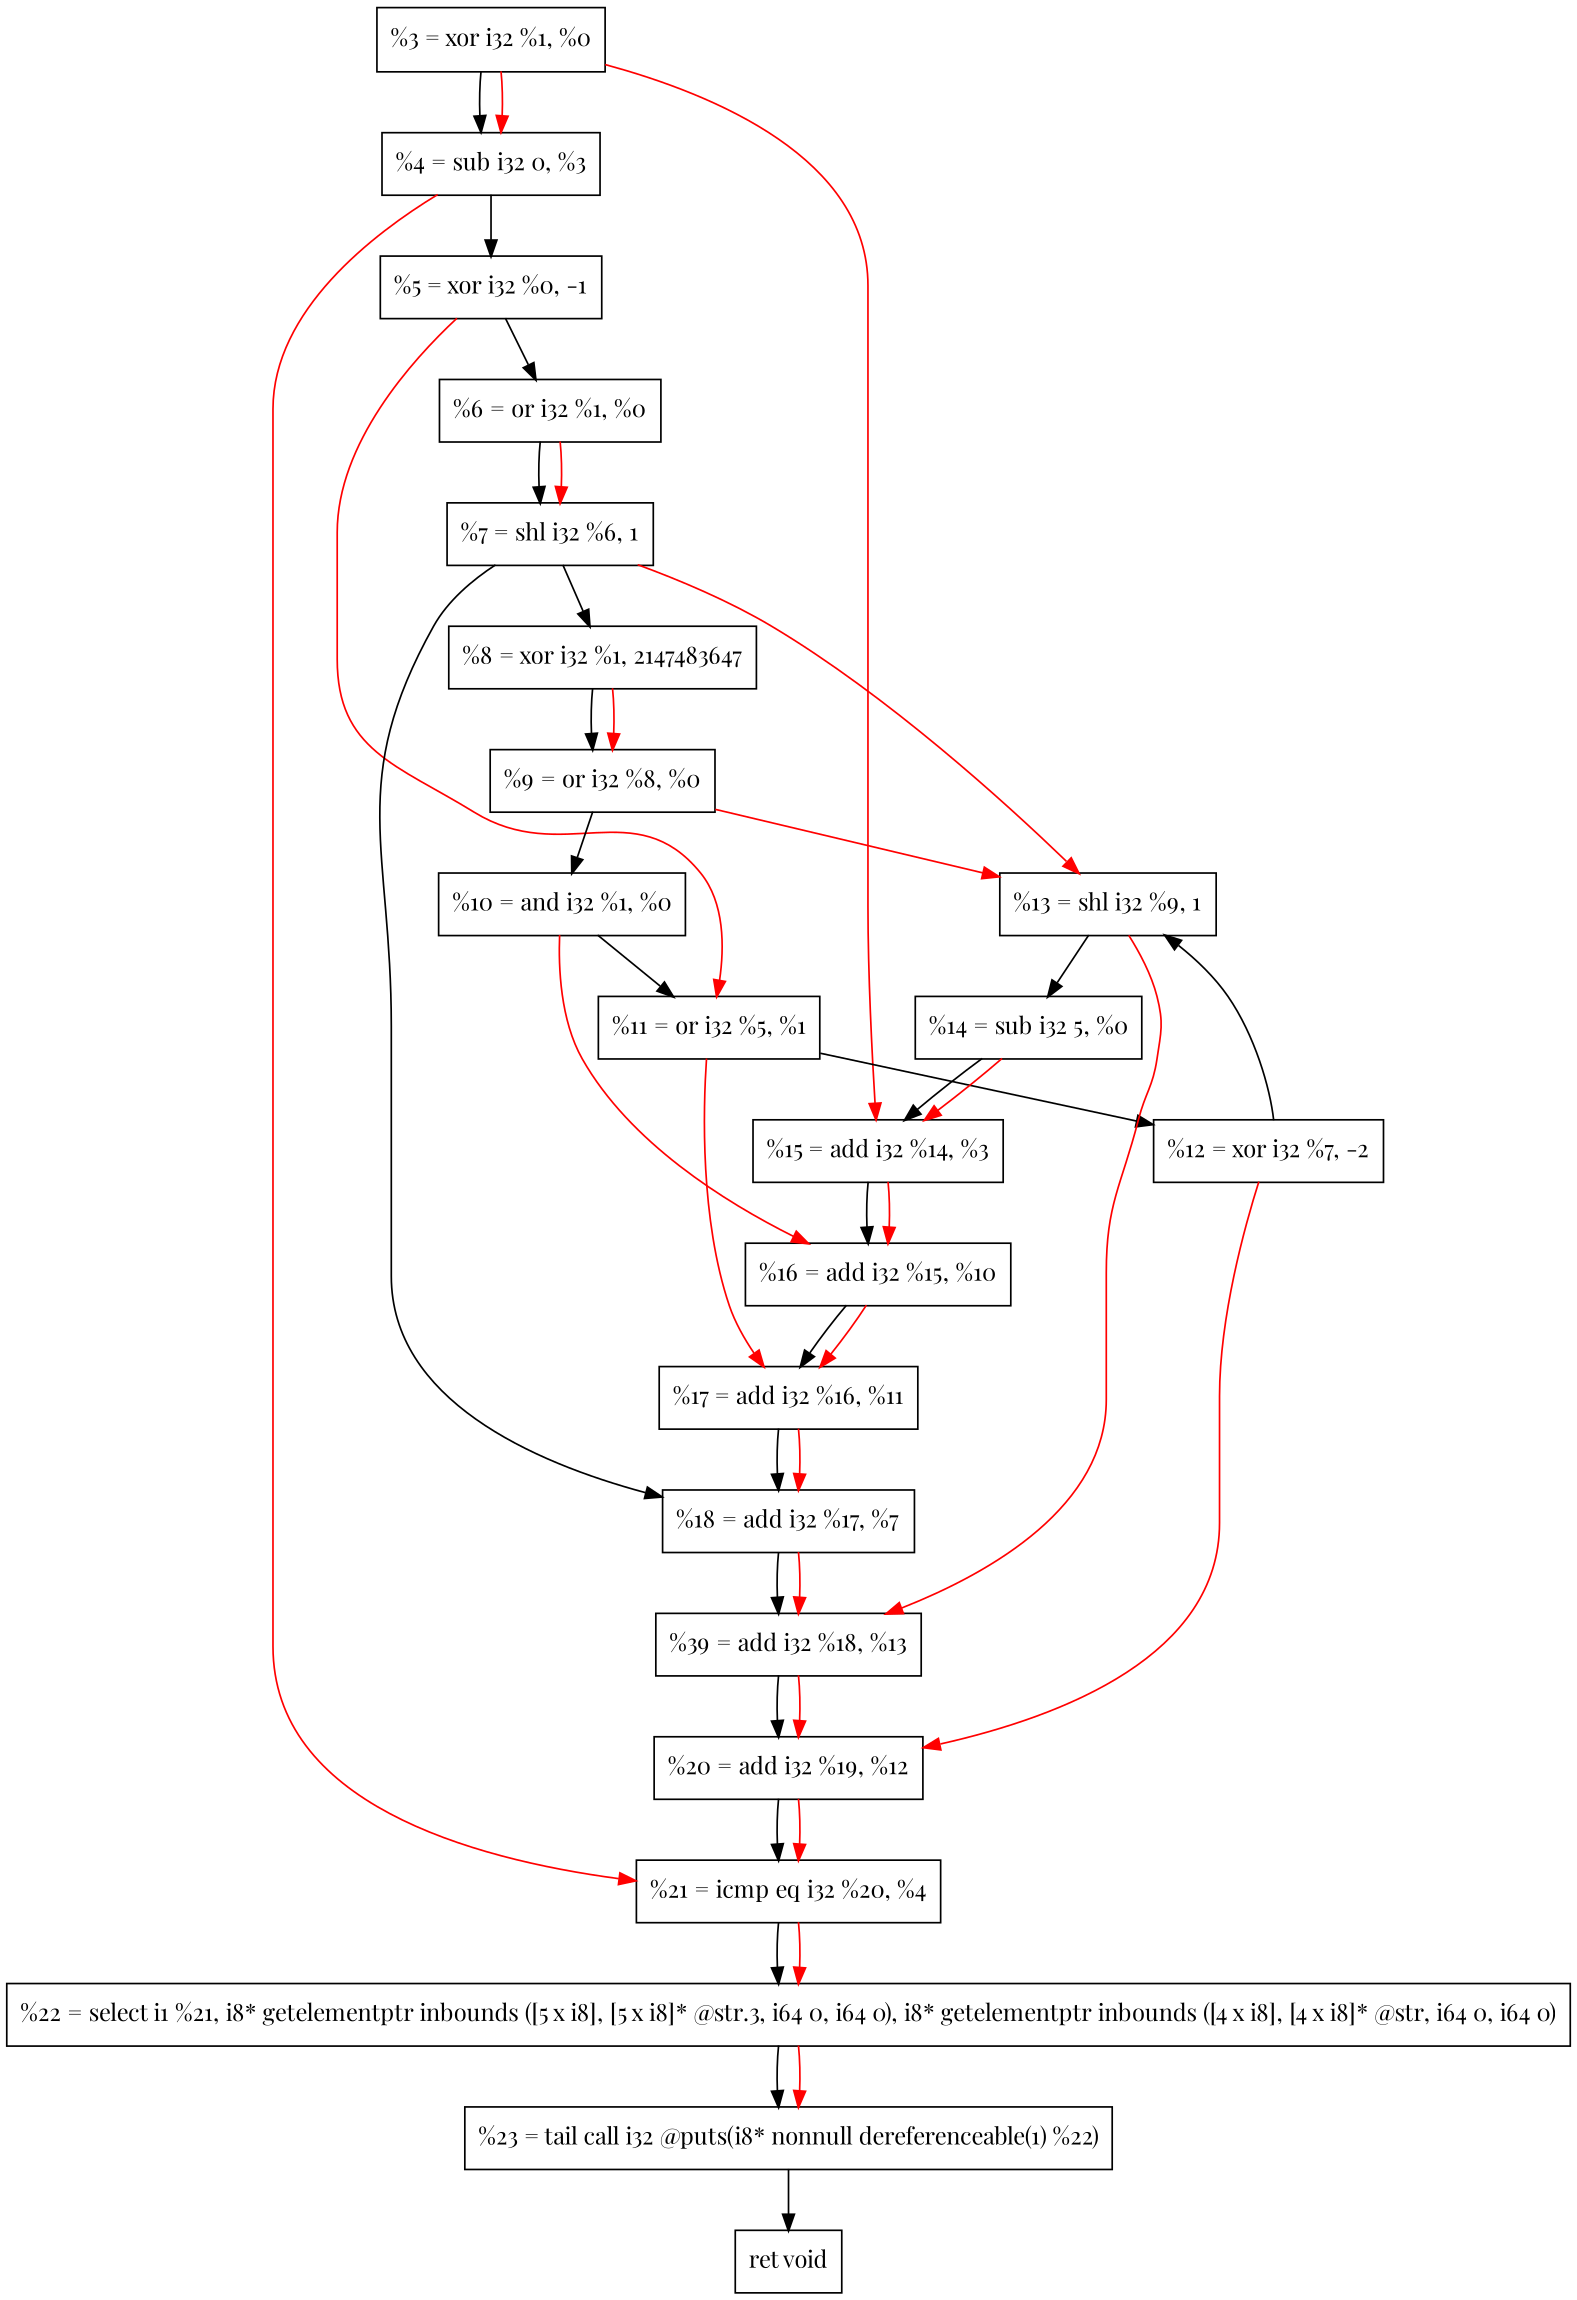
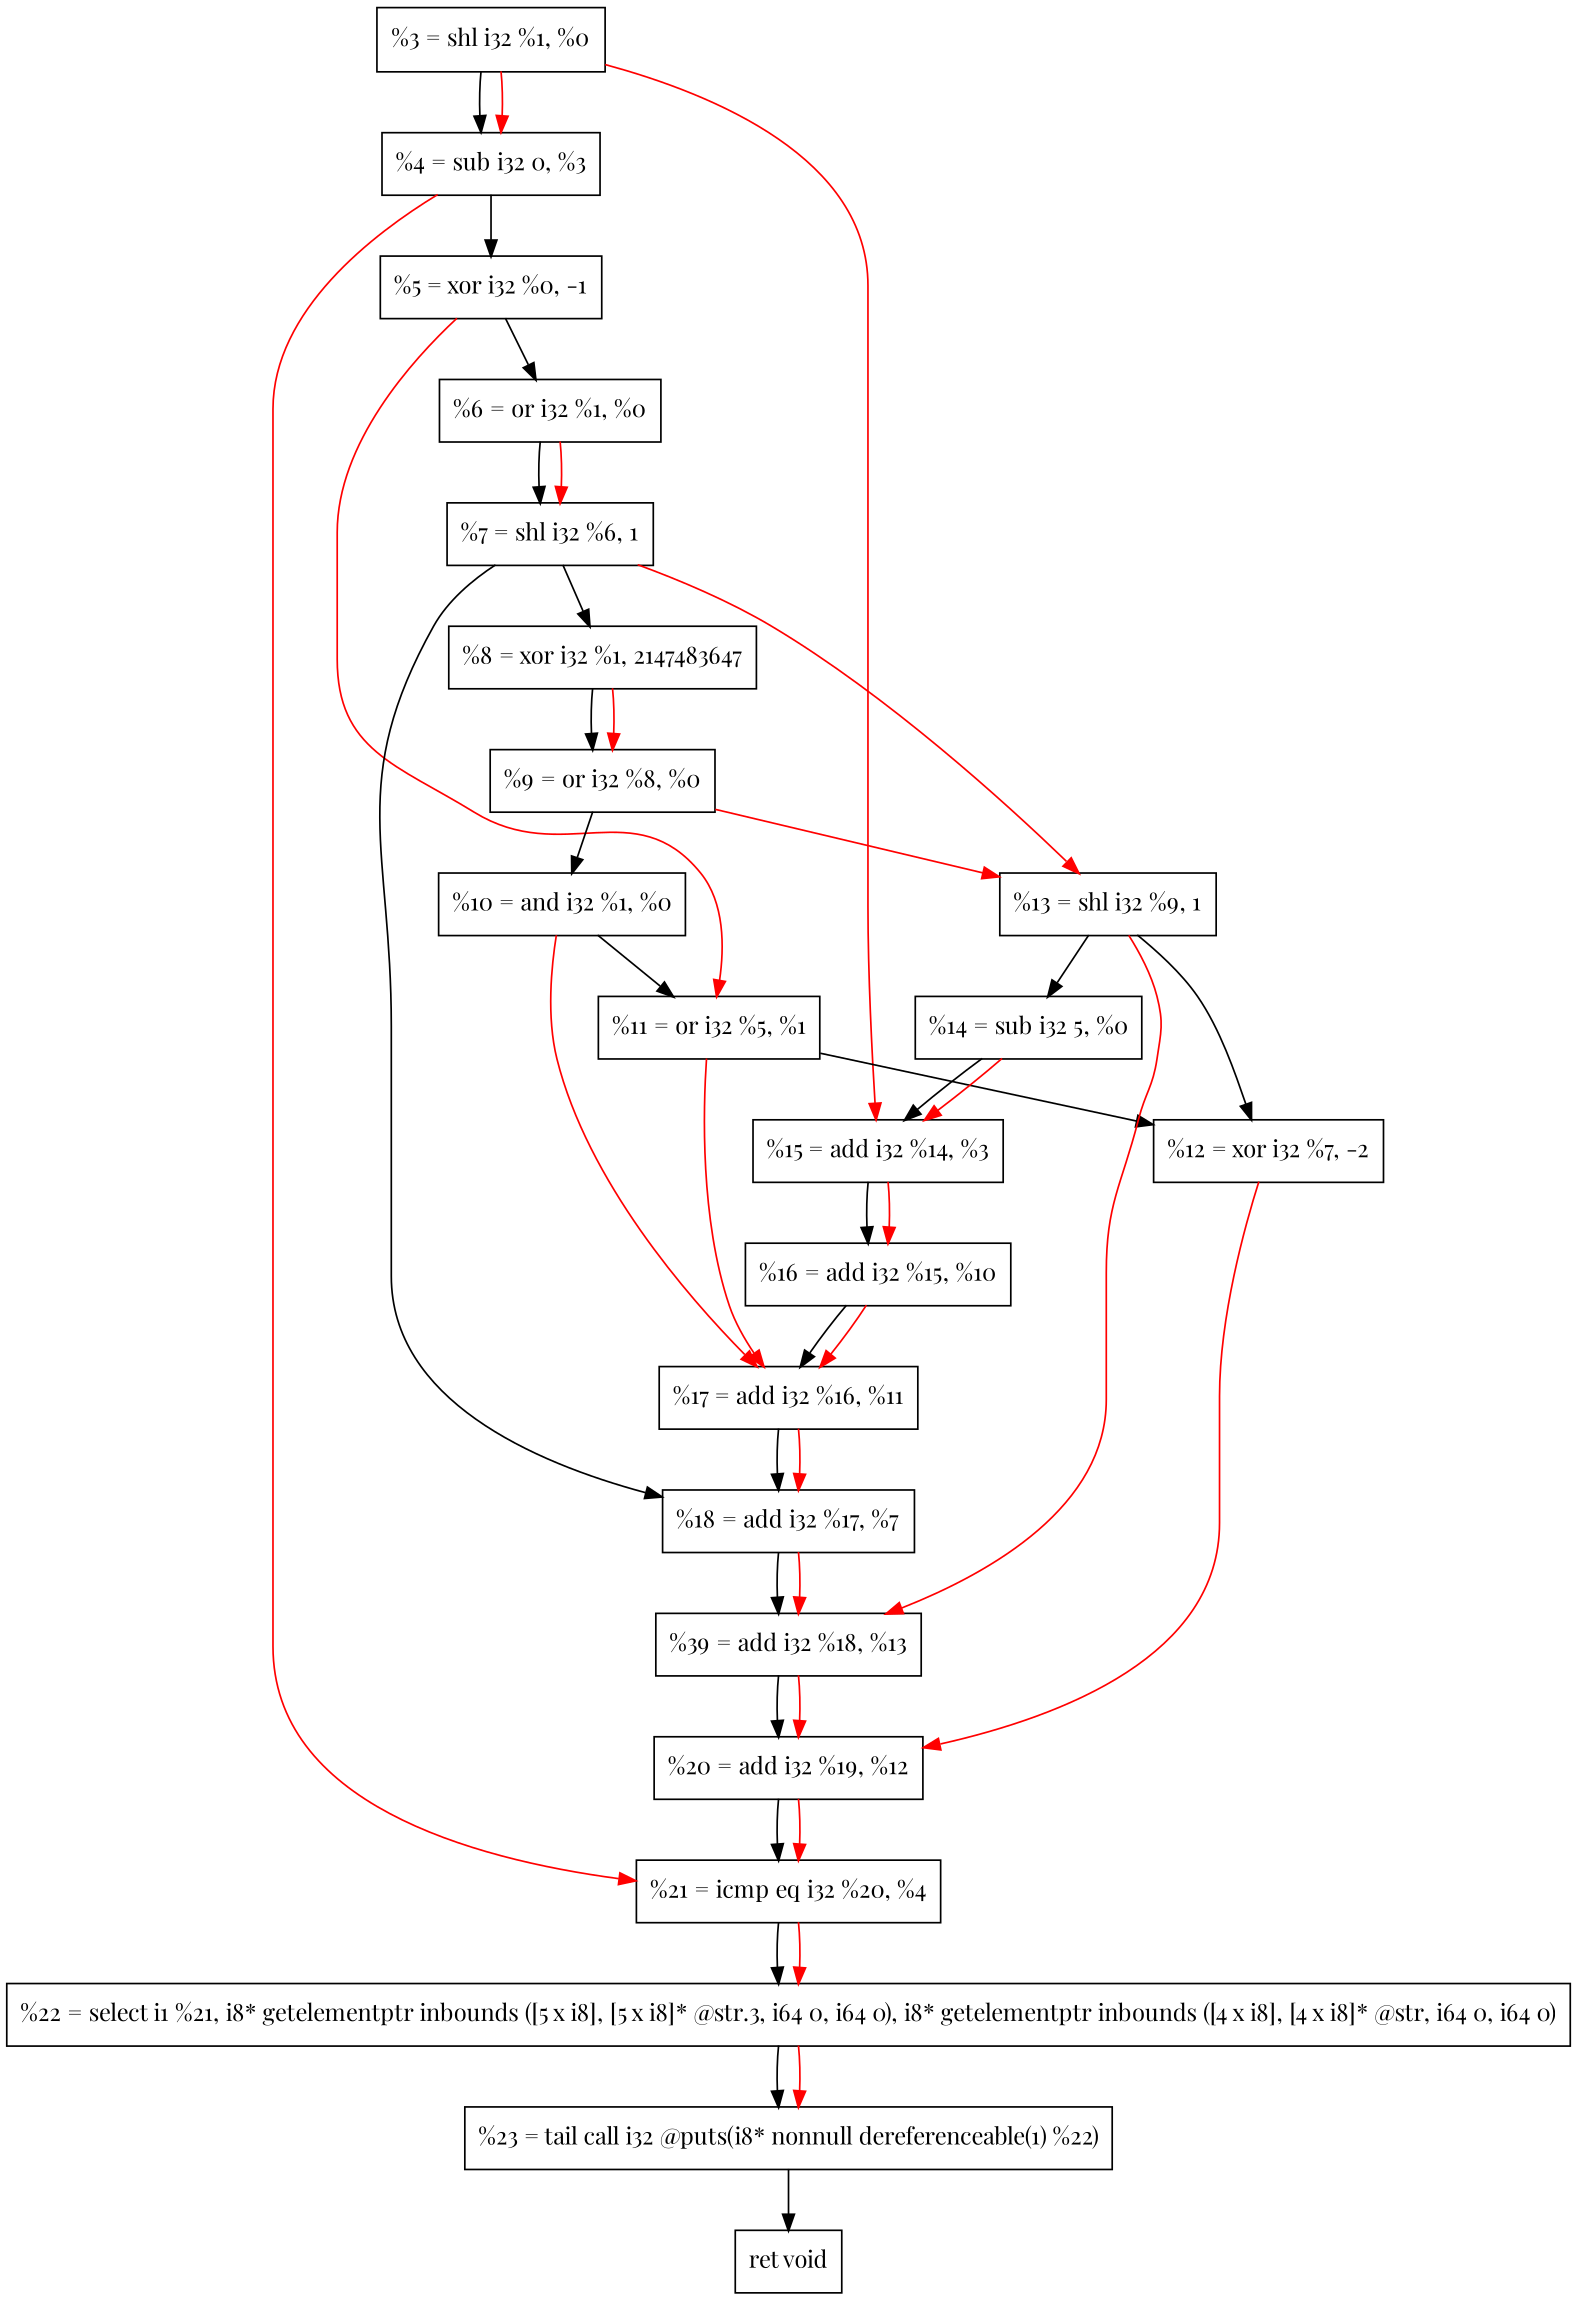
(491, 40) -> (491, 40)
(1244, 1023) -> (1206, 1010)
(628, 1120) -> (600, 1165)
